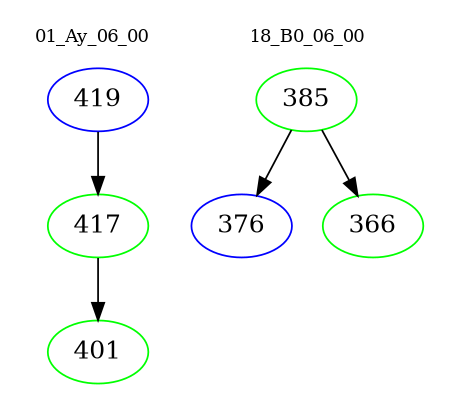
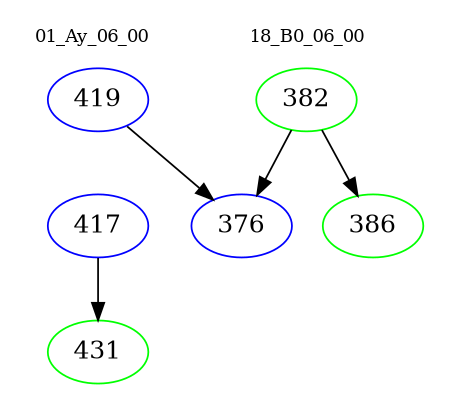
(306, 100) -> (306, 100)
(98, 154) -> (151, 146)
(98, 226) -> (98, 226)
(373, 226) -> (373, 226)
(98, 352) -> (98, 352)
